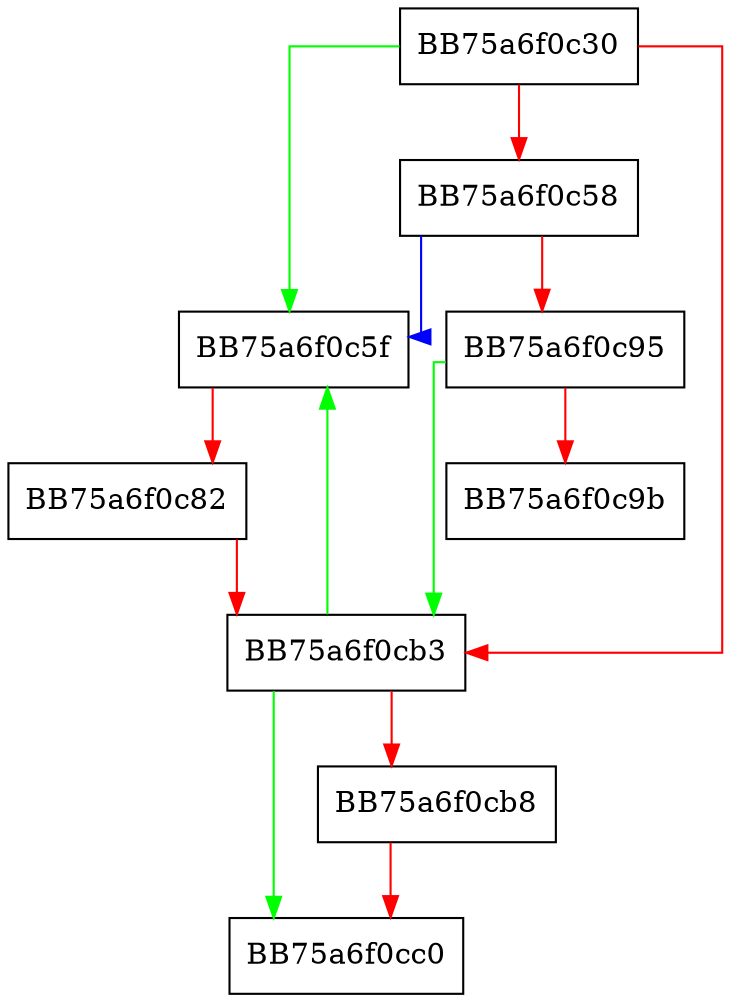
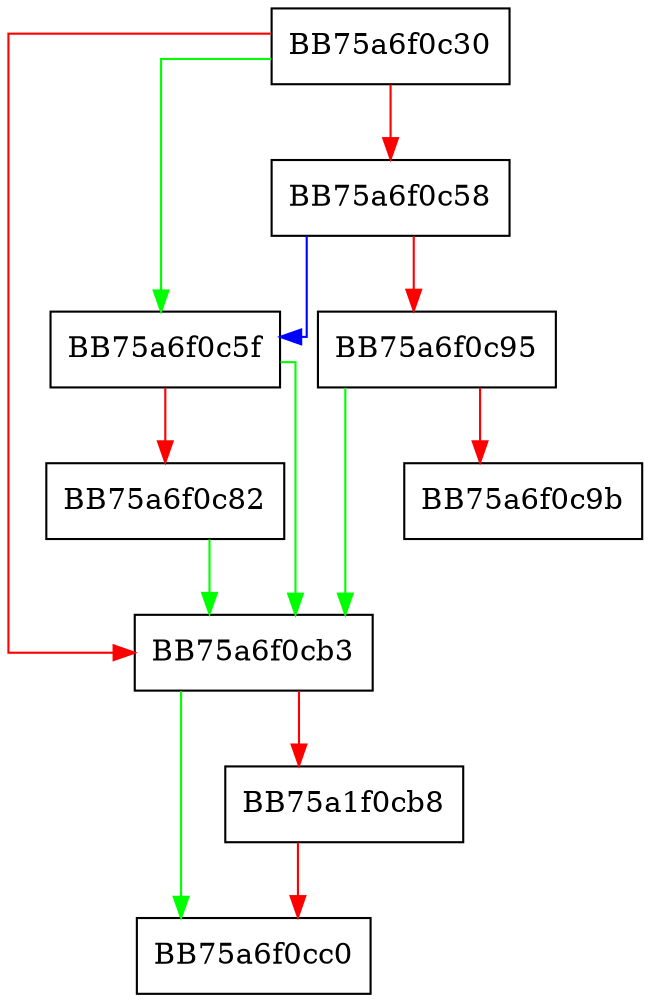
(327, 511) -> (295, 470)
(237, 566) -> (210, 566)
(437, 804) -> (344, 804)
